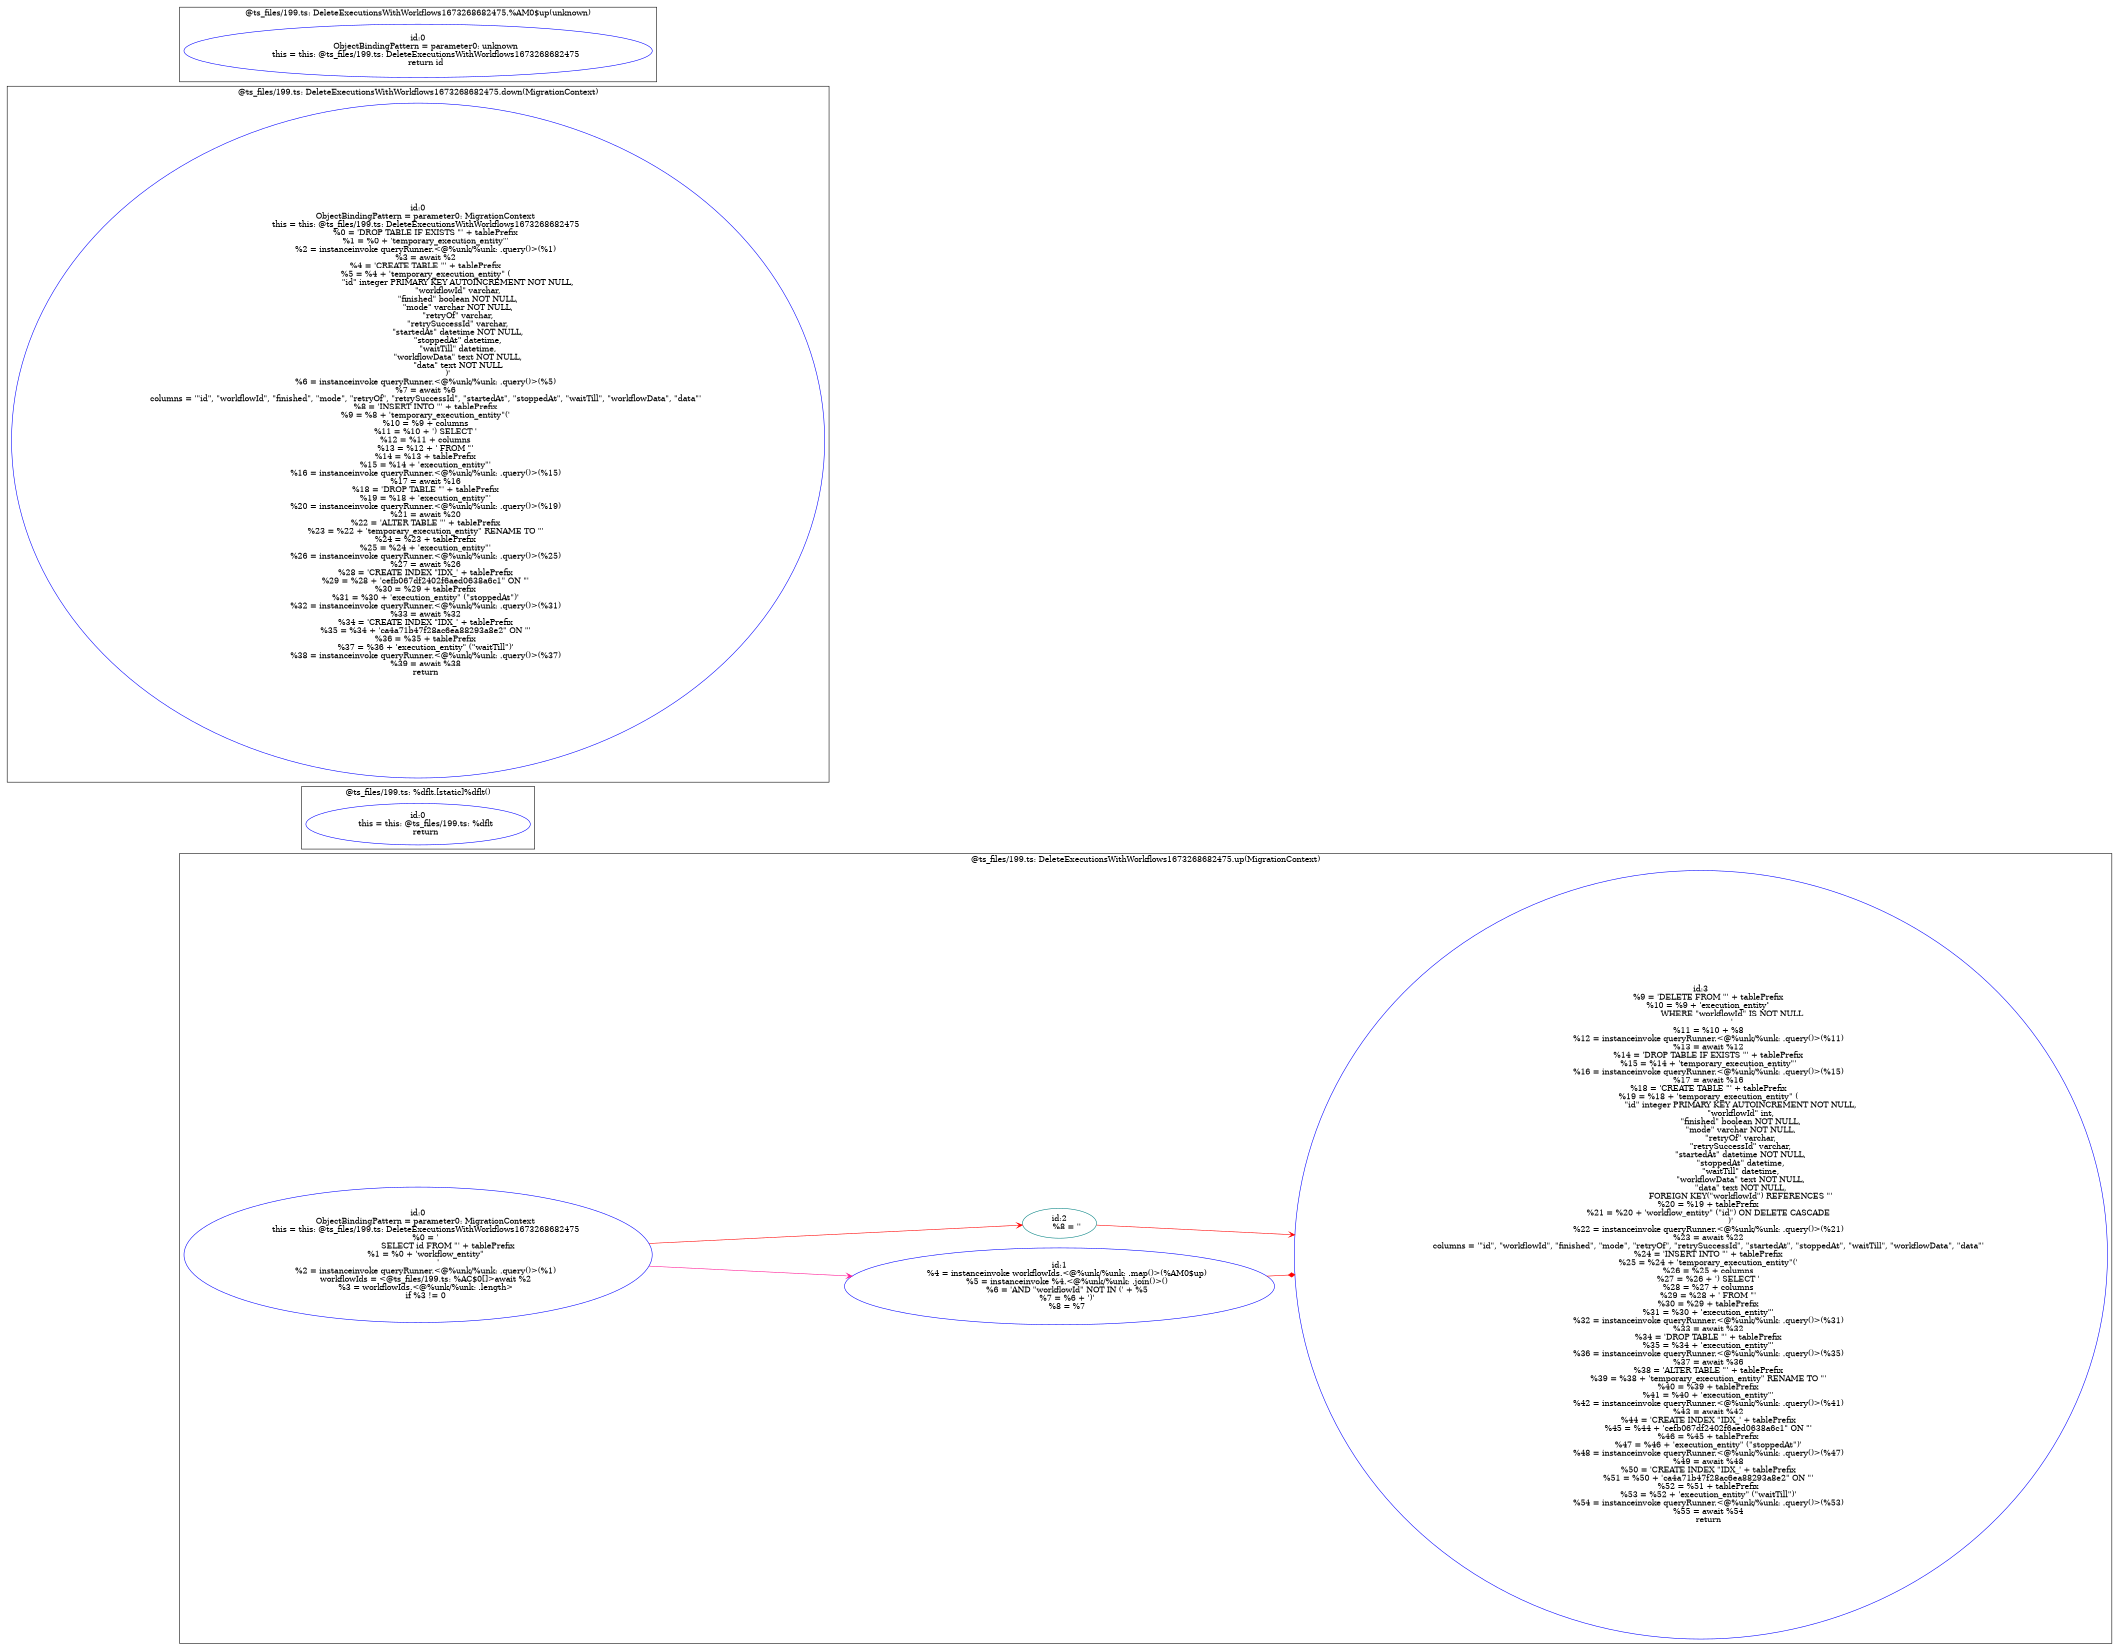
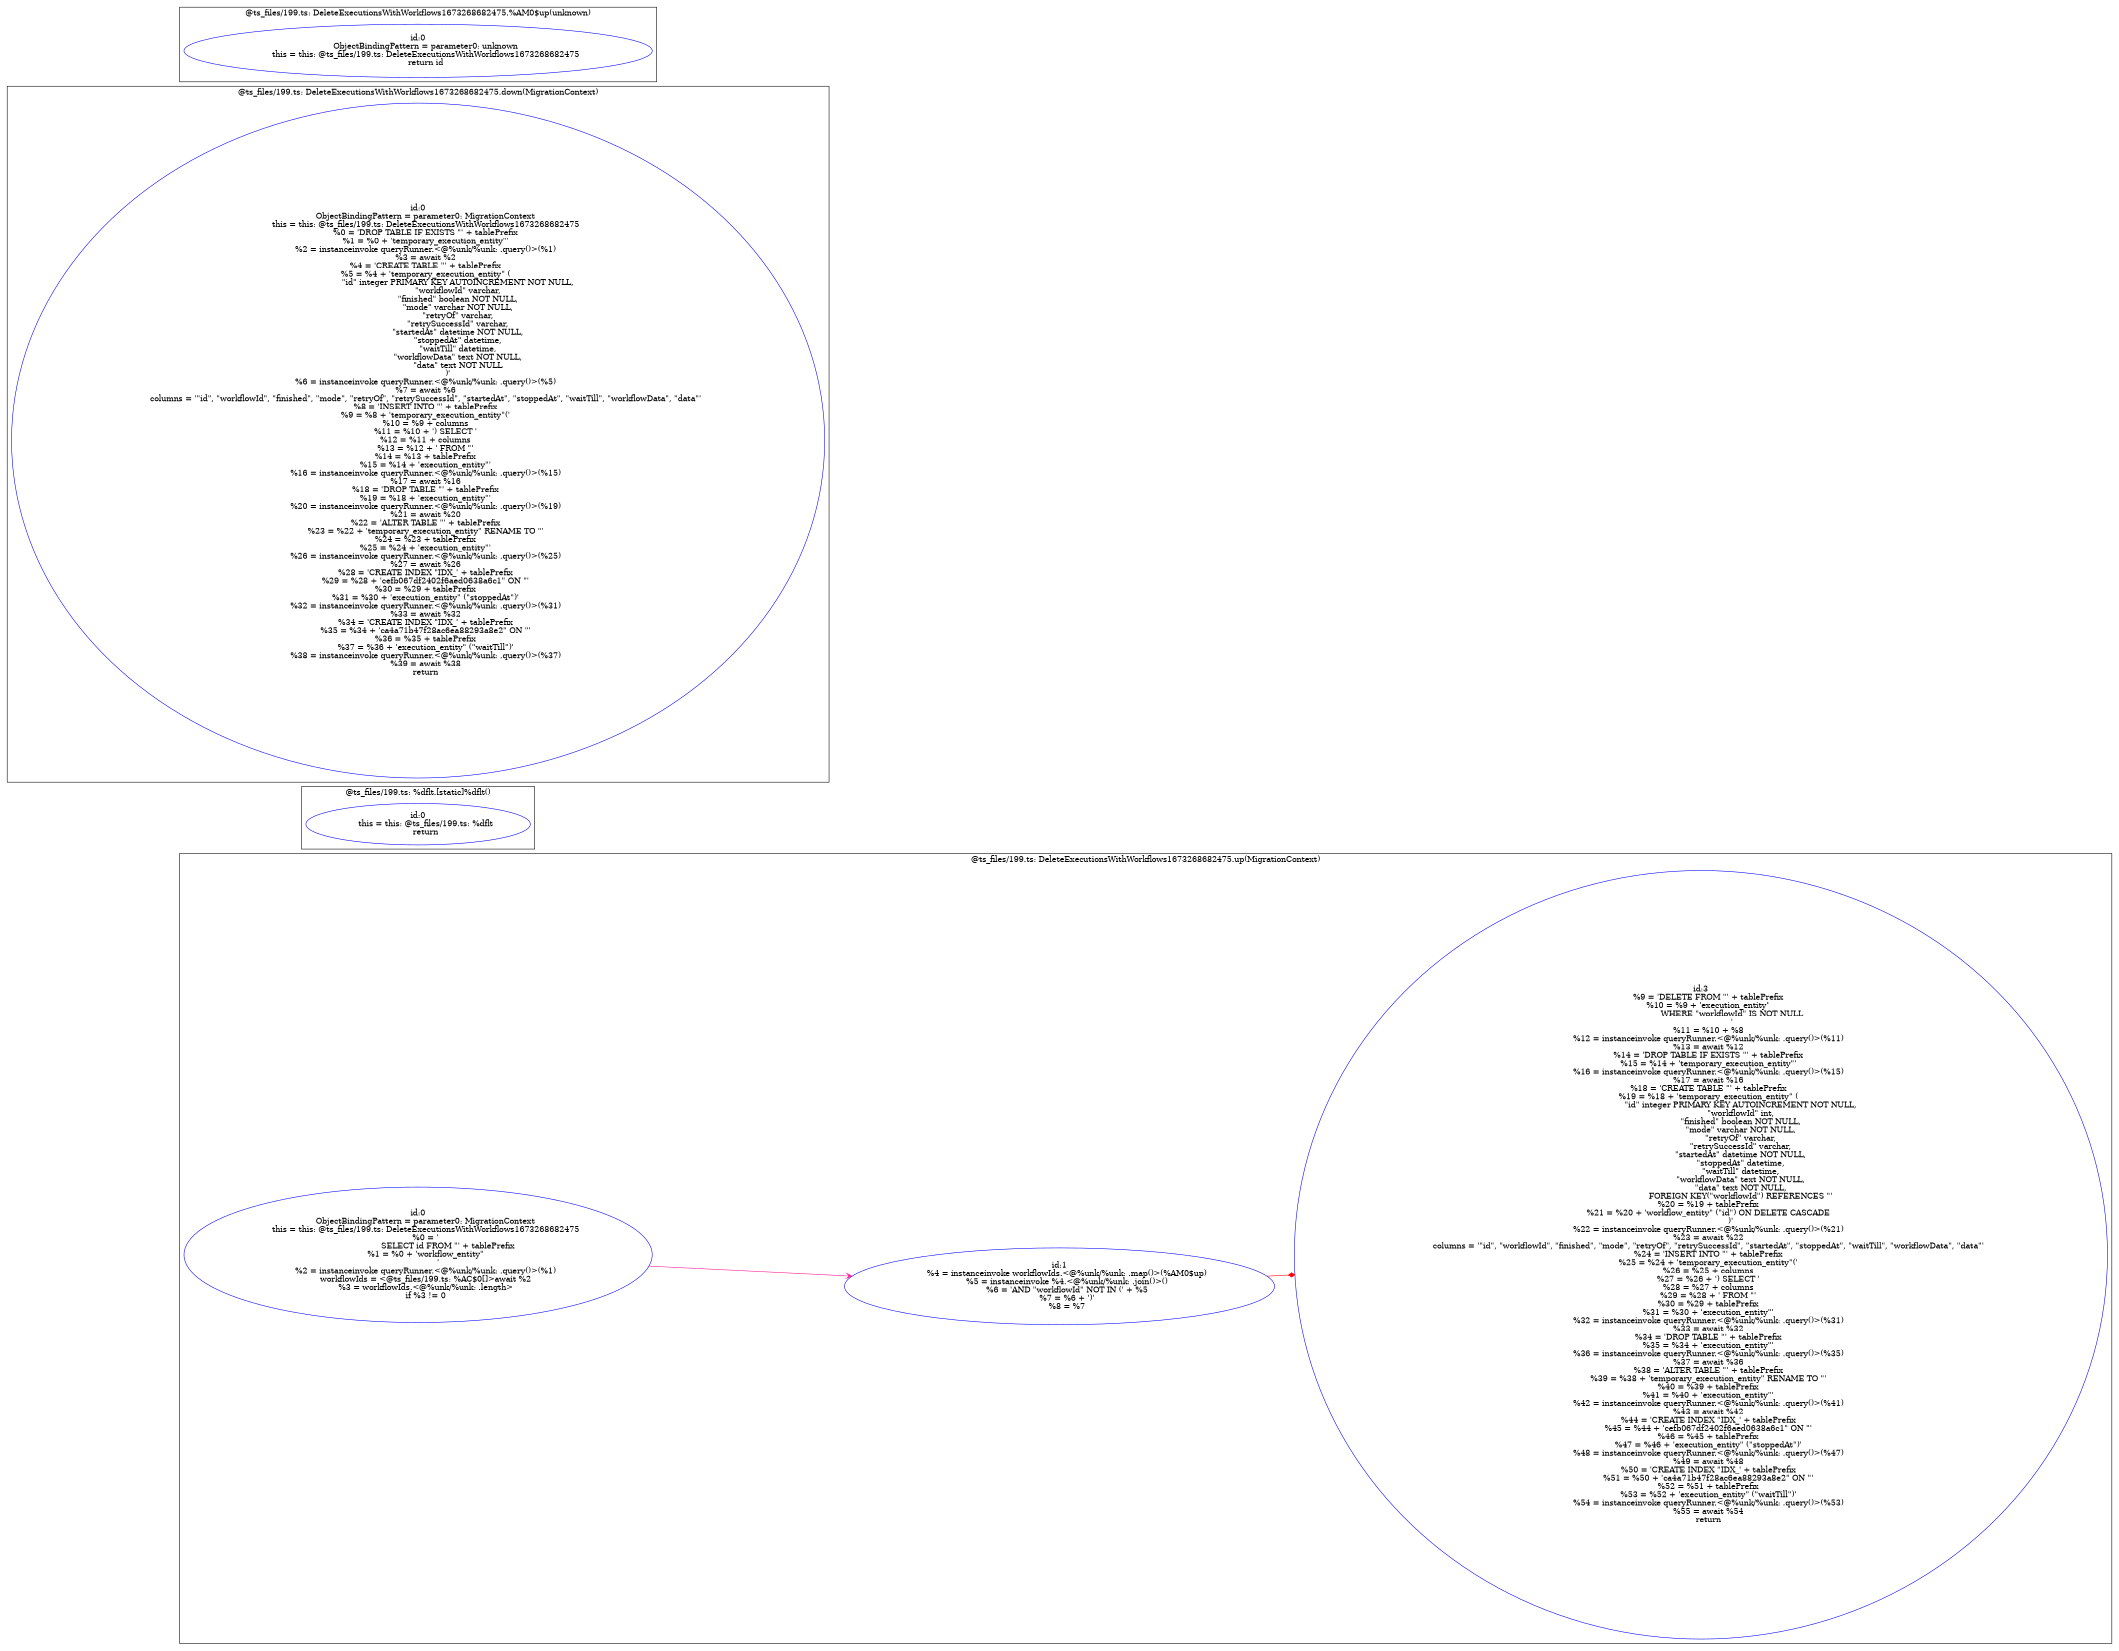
(1060, 1223) -> none
